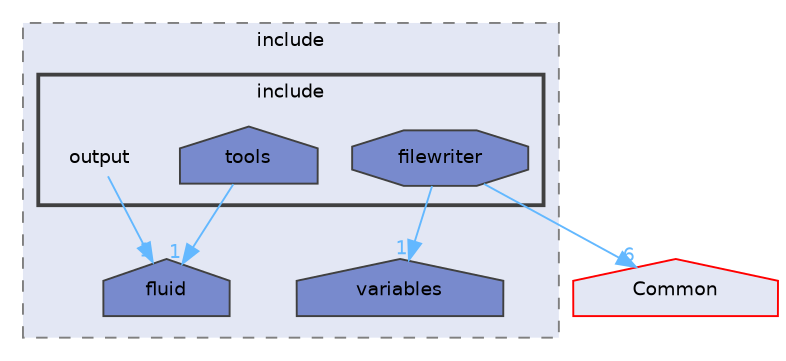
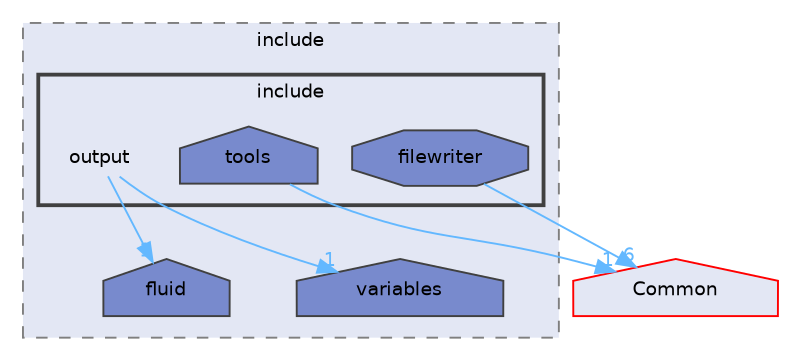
(212, 217) -> (440, 234)
(422, 218) -> (215, 229)
